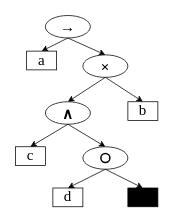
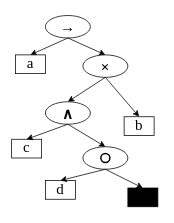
(42, 60) -> (30, 64)
(143, 111) -> (139, 126)
(30, 156) -> (27, 149)
(68, 197) -> (60, 190)
